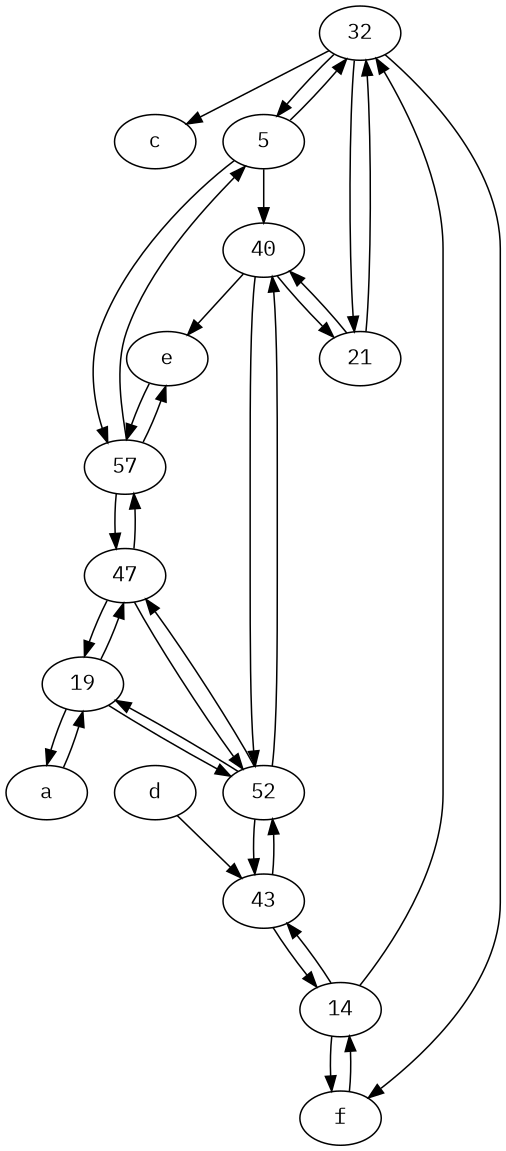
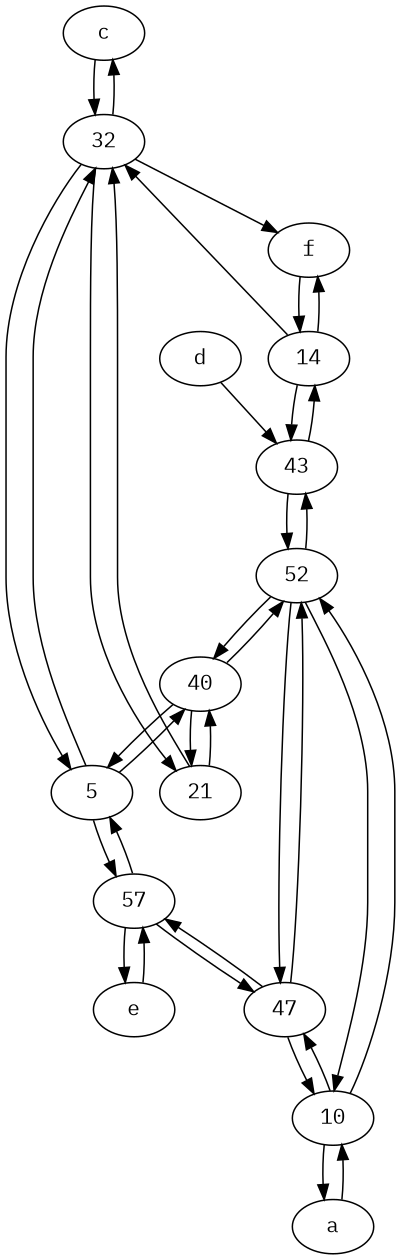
none -> (94, 80)
(221, 299) -> (152, 723)
(83, 684) -> (333, 1118)
